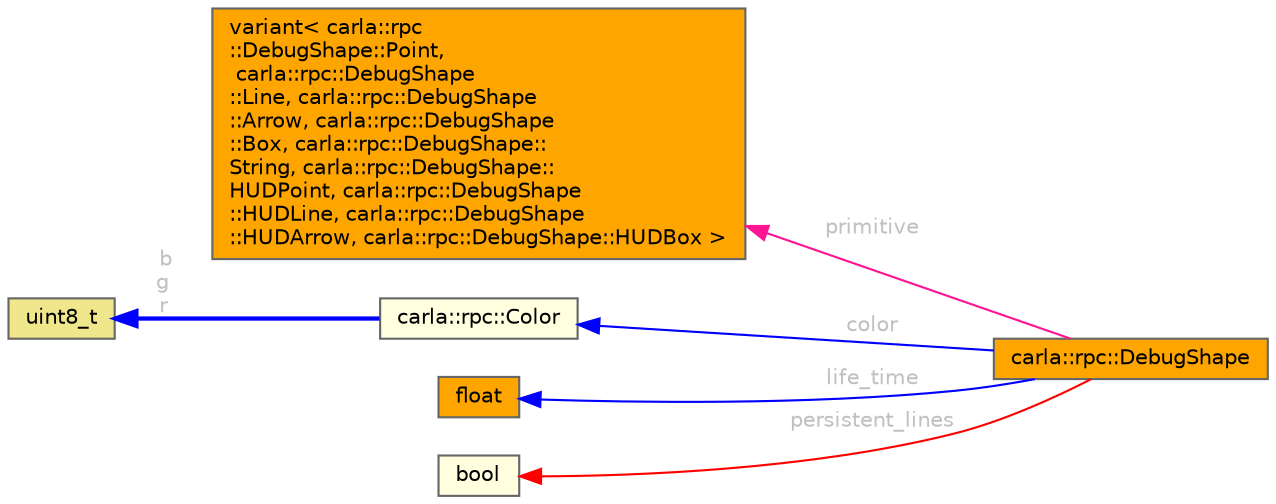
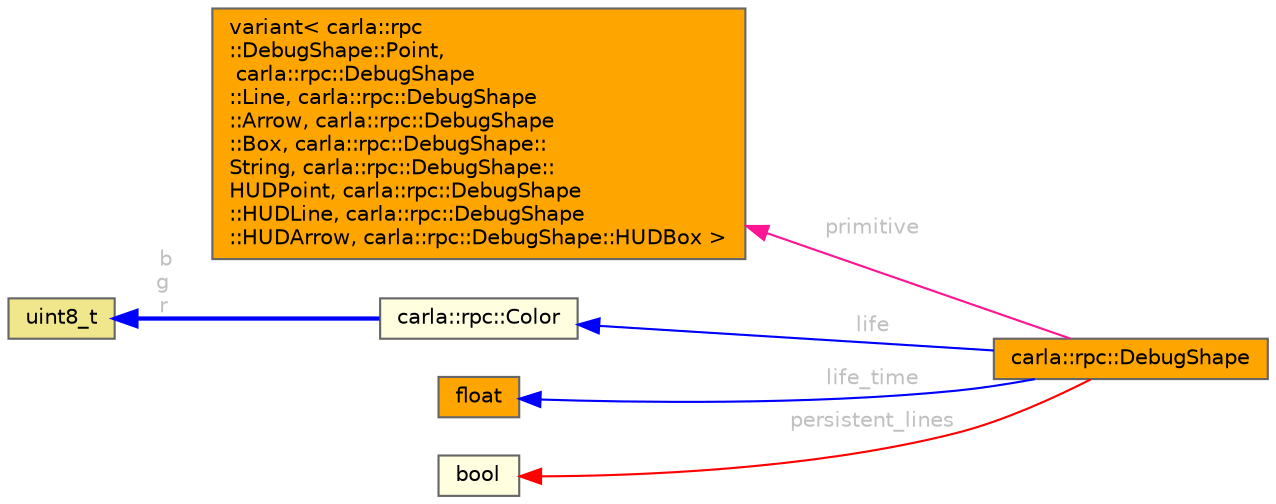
(870, 326) -> (870, 326)
